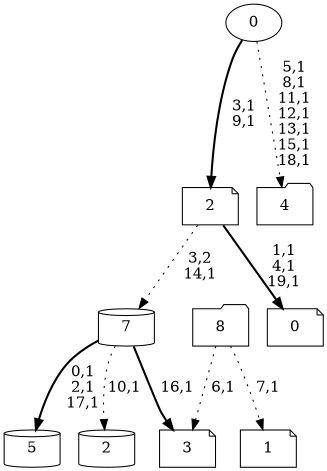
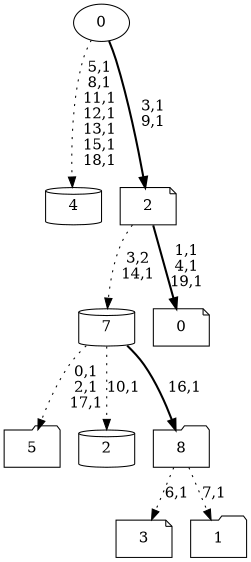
(285, 206) -> (74, 206)
(60, 373) -> (60, 380)
(149, 384) -> (154, 380)
(32, 449) -> (32, 449)
(268, 449) -> (219, 539)
